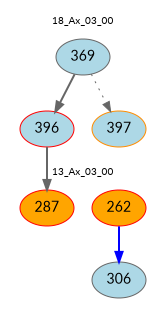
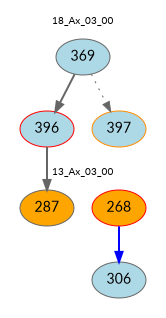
(47, 208) -> (47, 208)
(119, 208) -> (119, 208)
